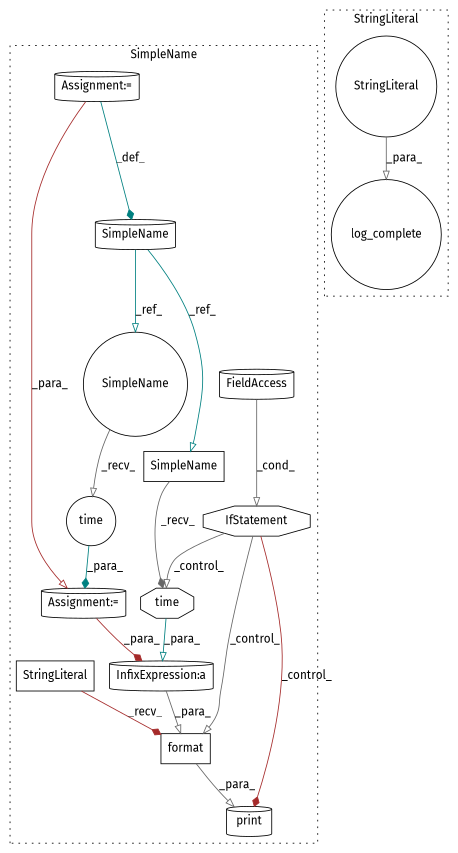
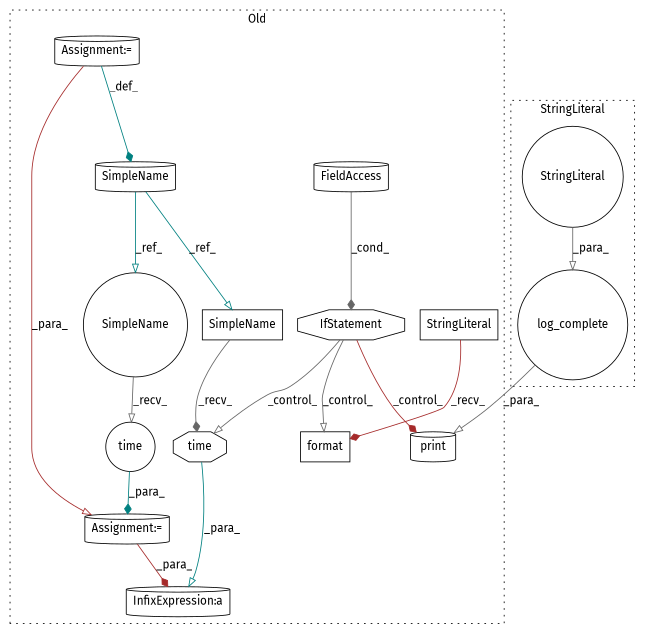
(164, 55) -> (257, 20)
(257, 448) -> (351, 246)
(172, 708) -> none
(212, 783) -> (498, 400)
